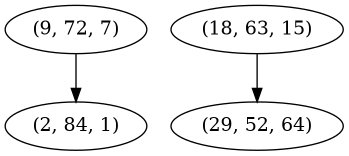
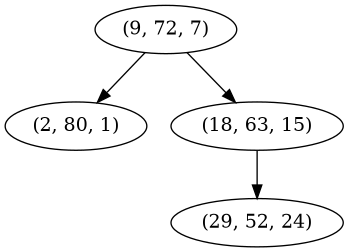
none -> (207, 73)
(76, 126) -> (76, 126)
(257, 126) -> (257, 223)
